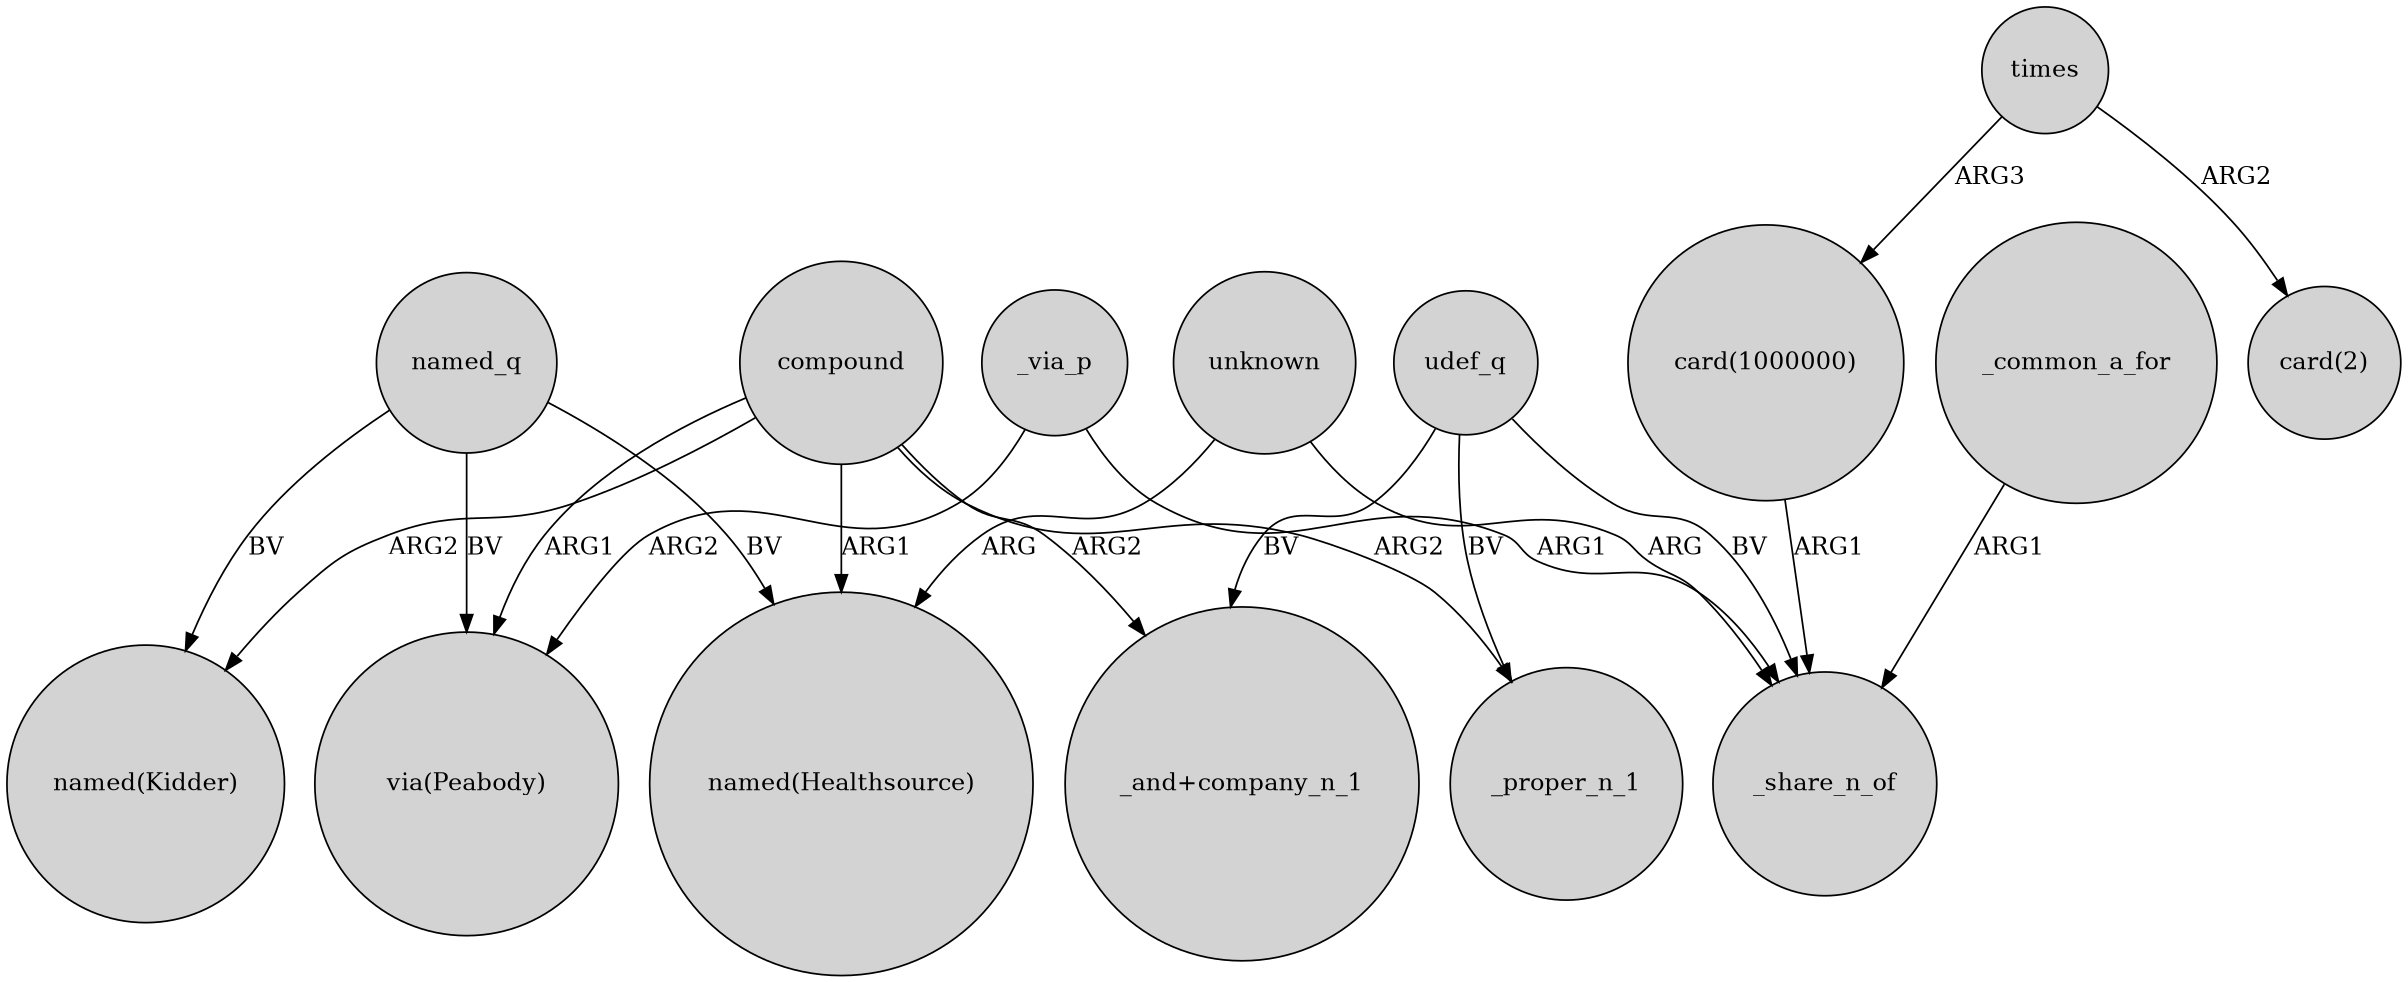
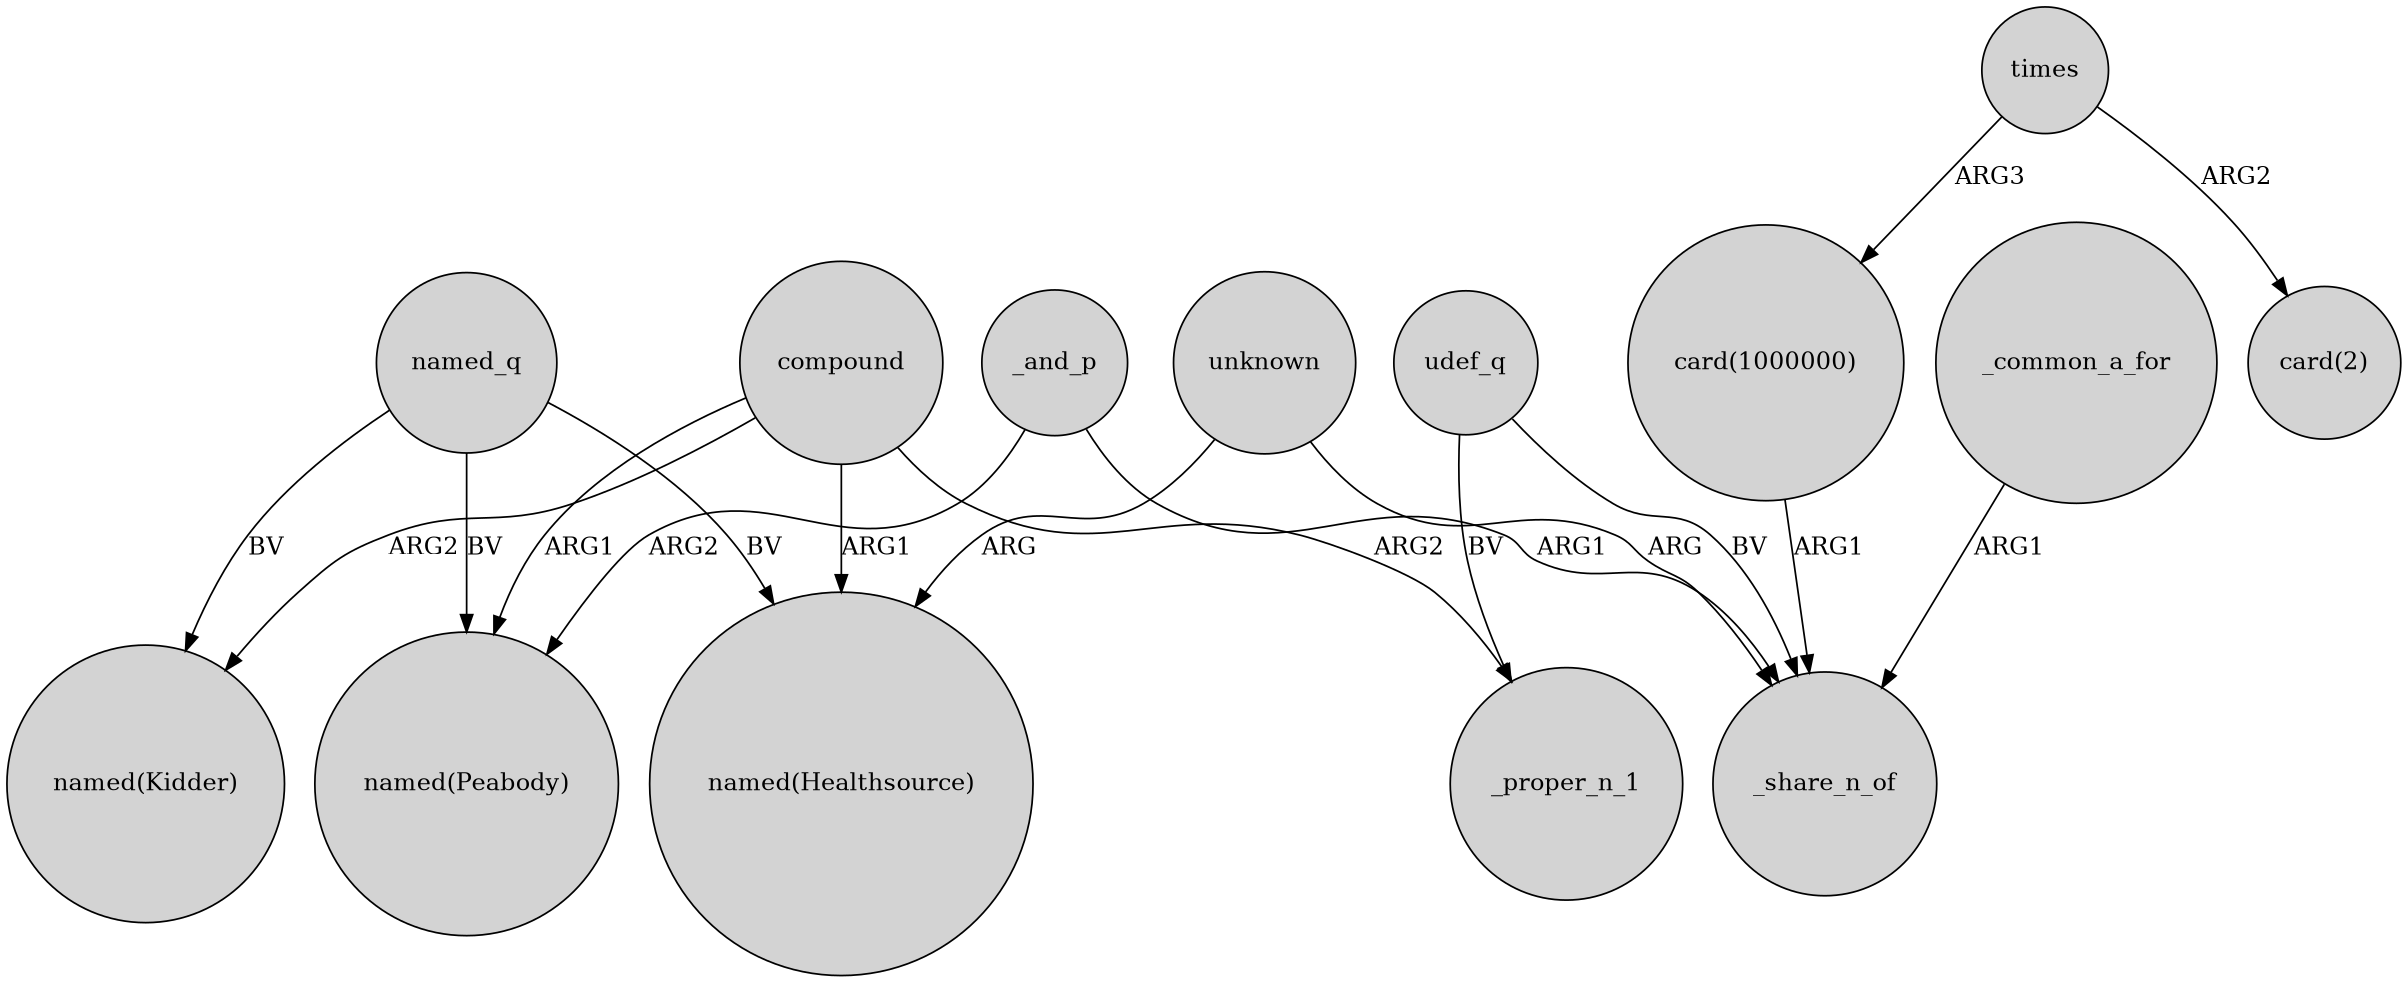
(1055, 363) -> (1055, 363)
(467, 784) -> (467, 784)
(1242, 784) -> none
